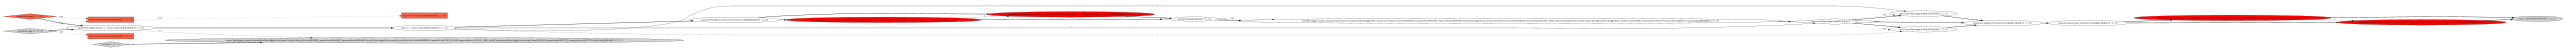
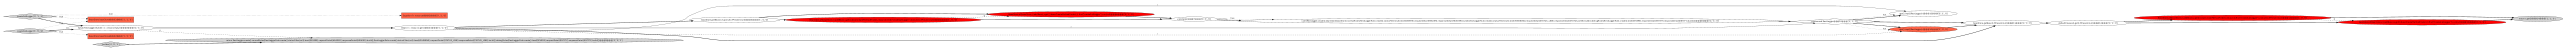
(30, 16) -> (30, 16)
(267, 18) -> (223, 15)
(1962, 18) -> (1226, 41)
(1923, 29) -> (1923, 29)
